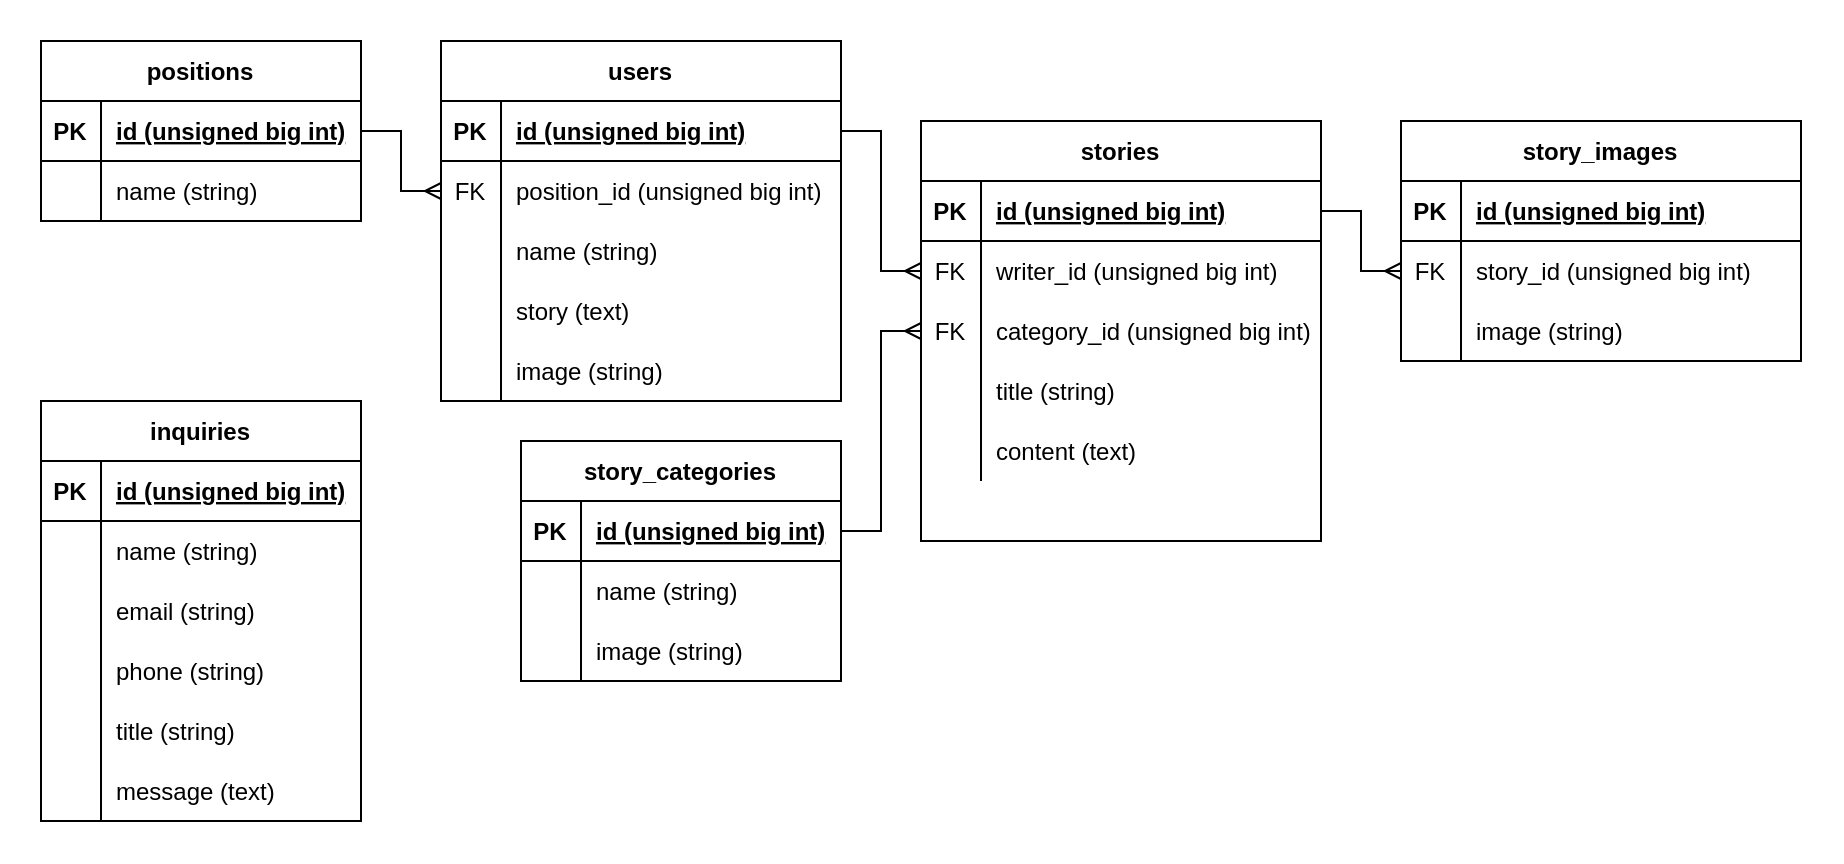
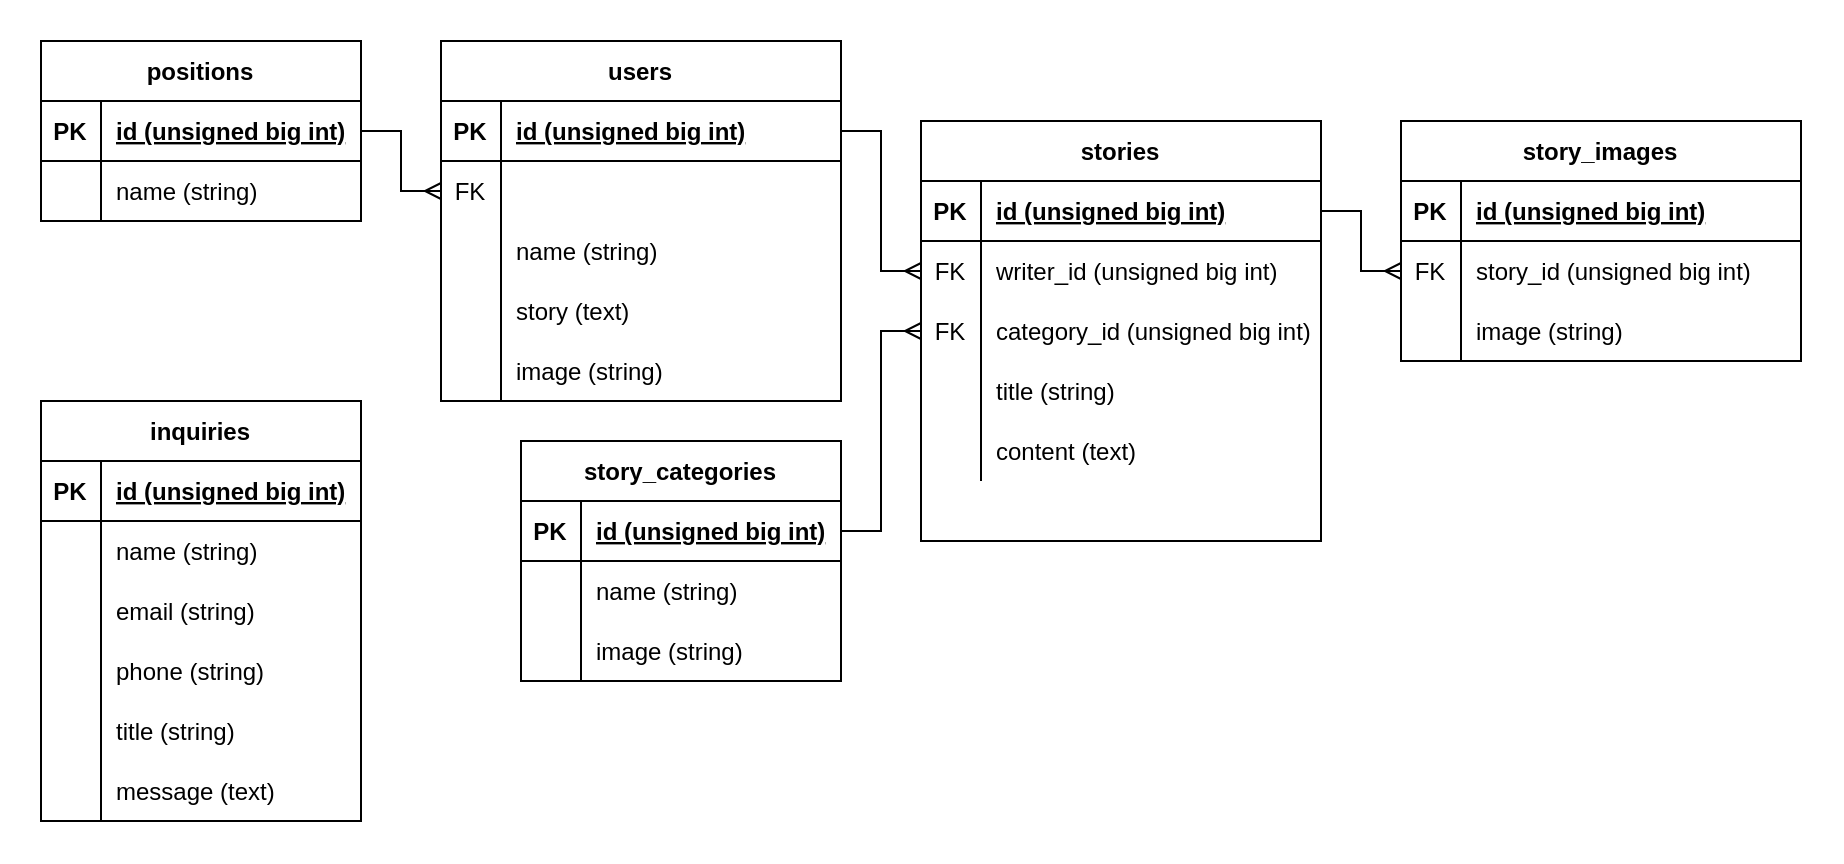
(671, 191) -> none
